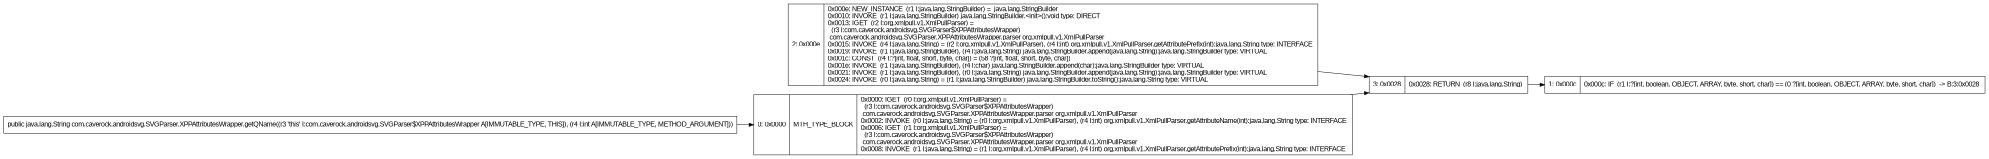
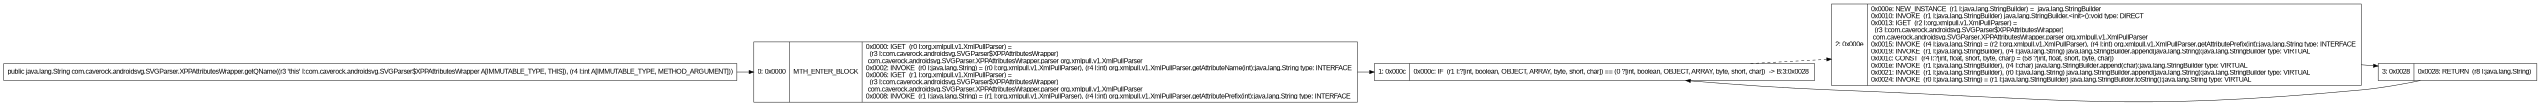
none -> (1789, 61)
(1357, 94) -> (1364, 72)
(823, 125) -> (826, 72)
